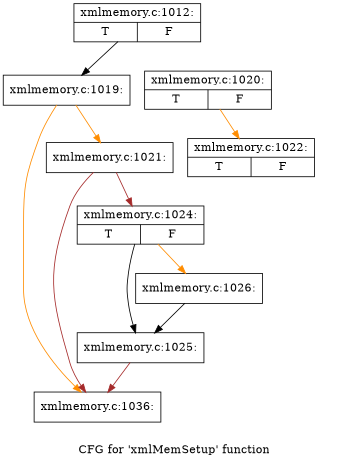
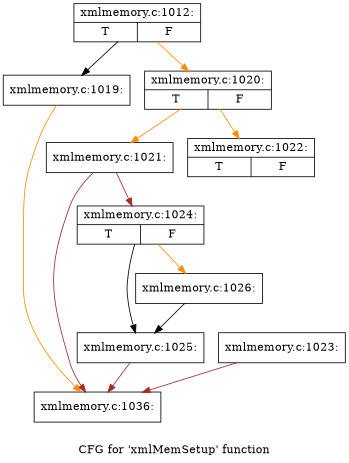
none -> (170, 54)
(86, 120) -> (159, 124)
none -> (282, 348)
